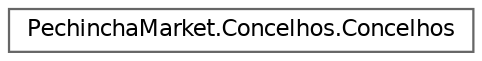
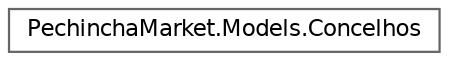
(241, 30) -> (224, 30)
